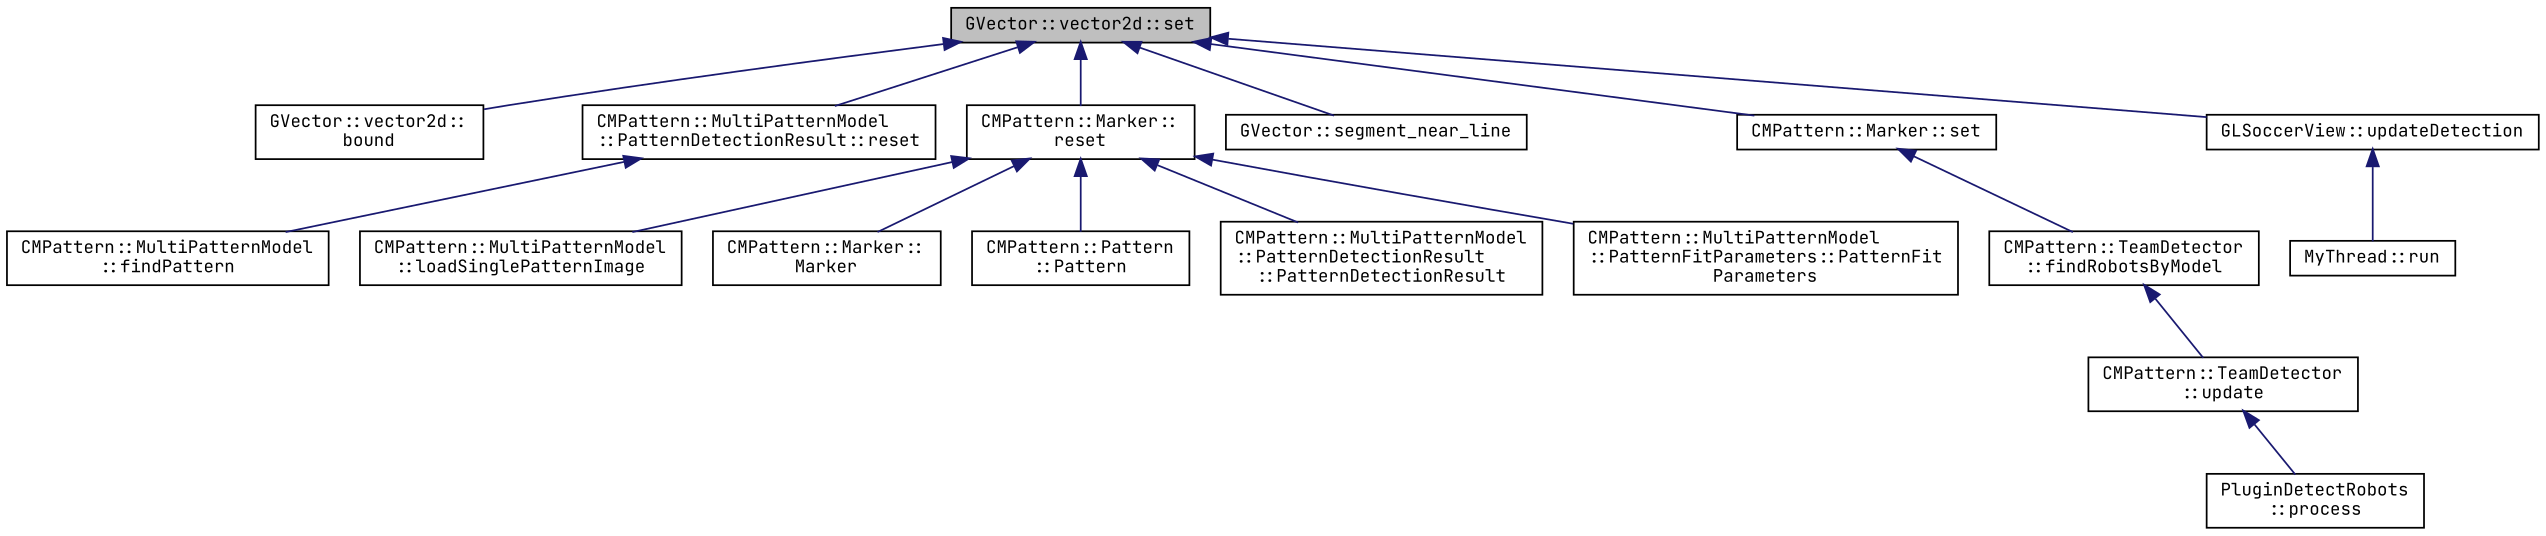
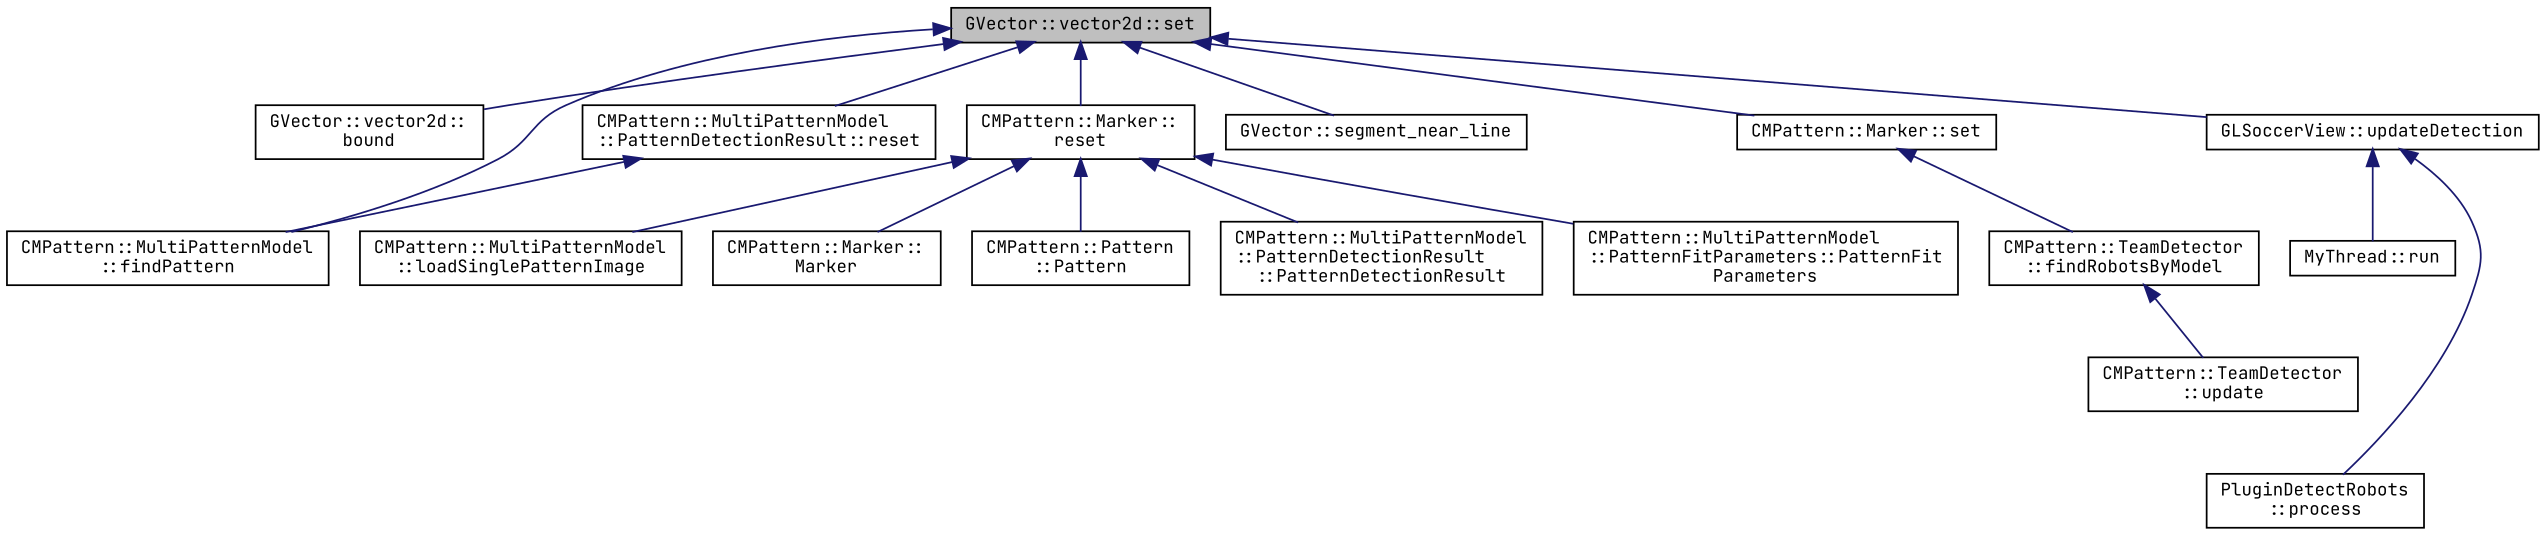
none -> (551, 113)
(2275, 449) -> (2460, 323)
